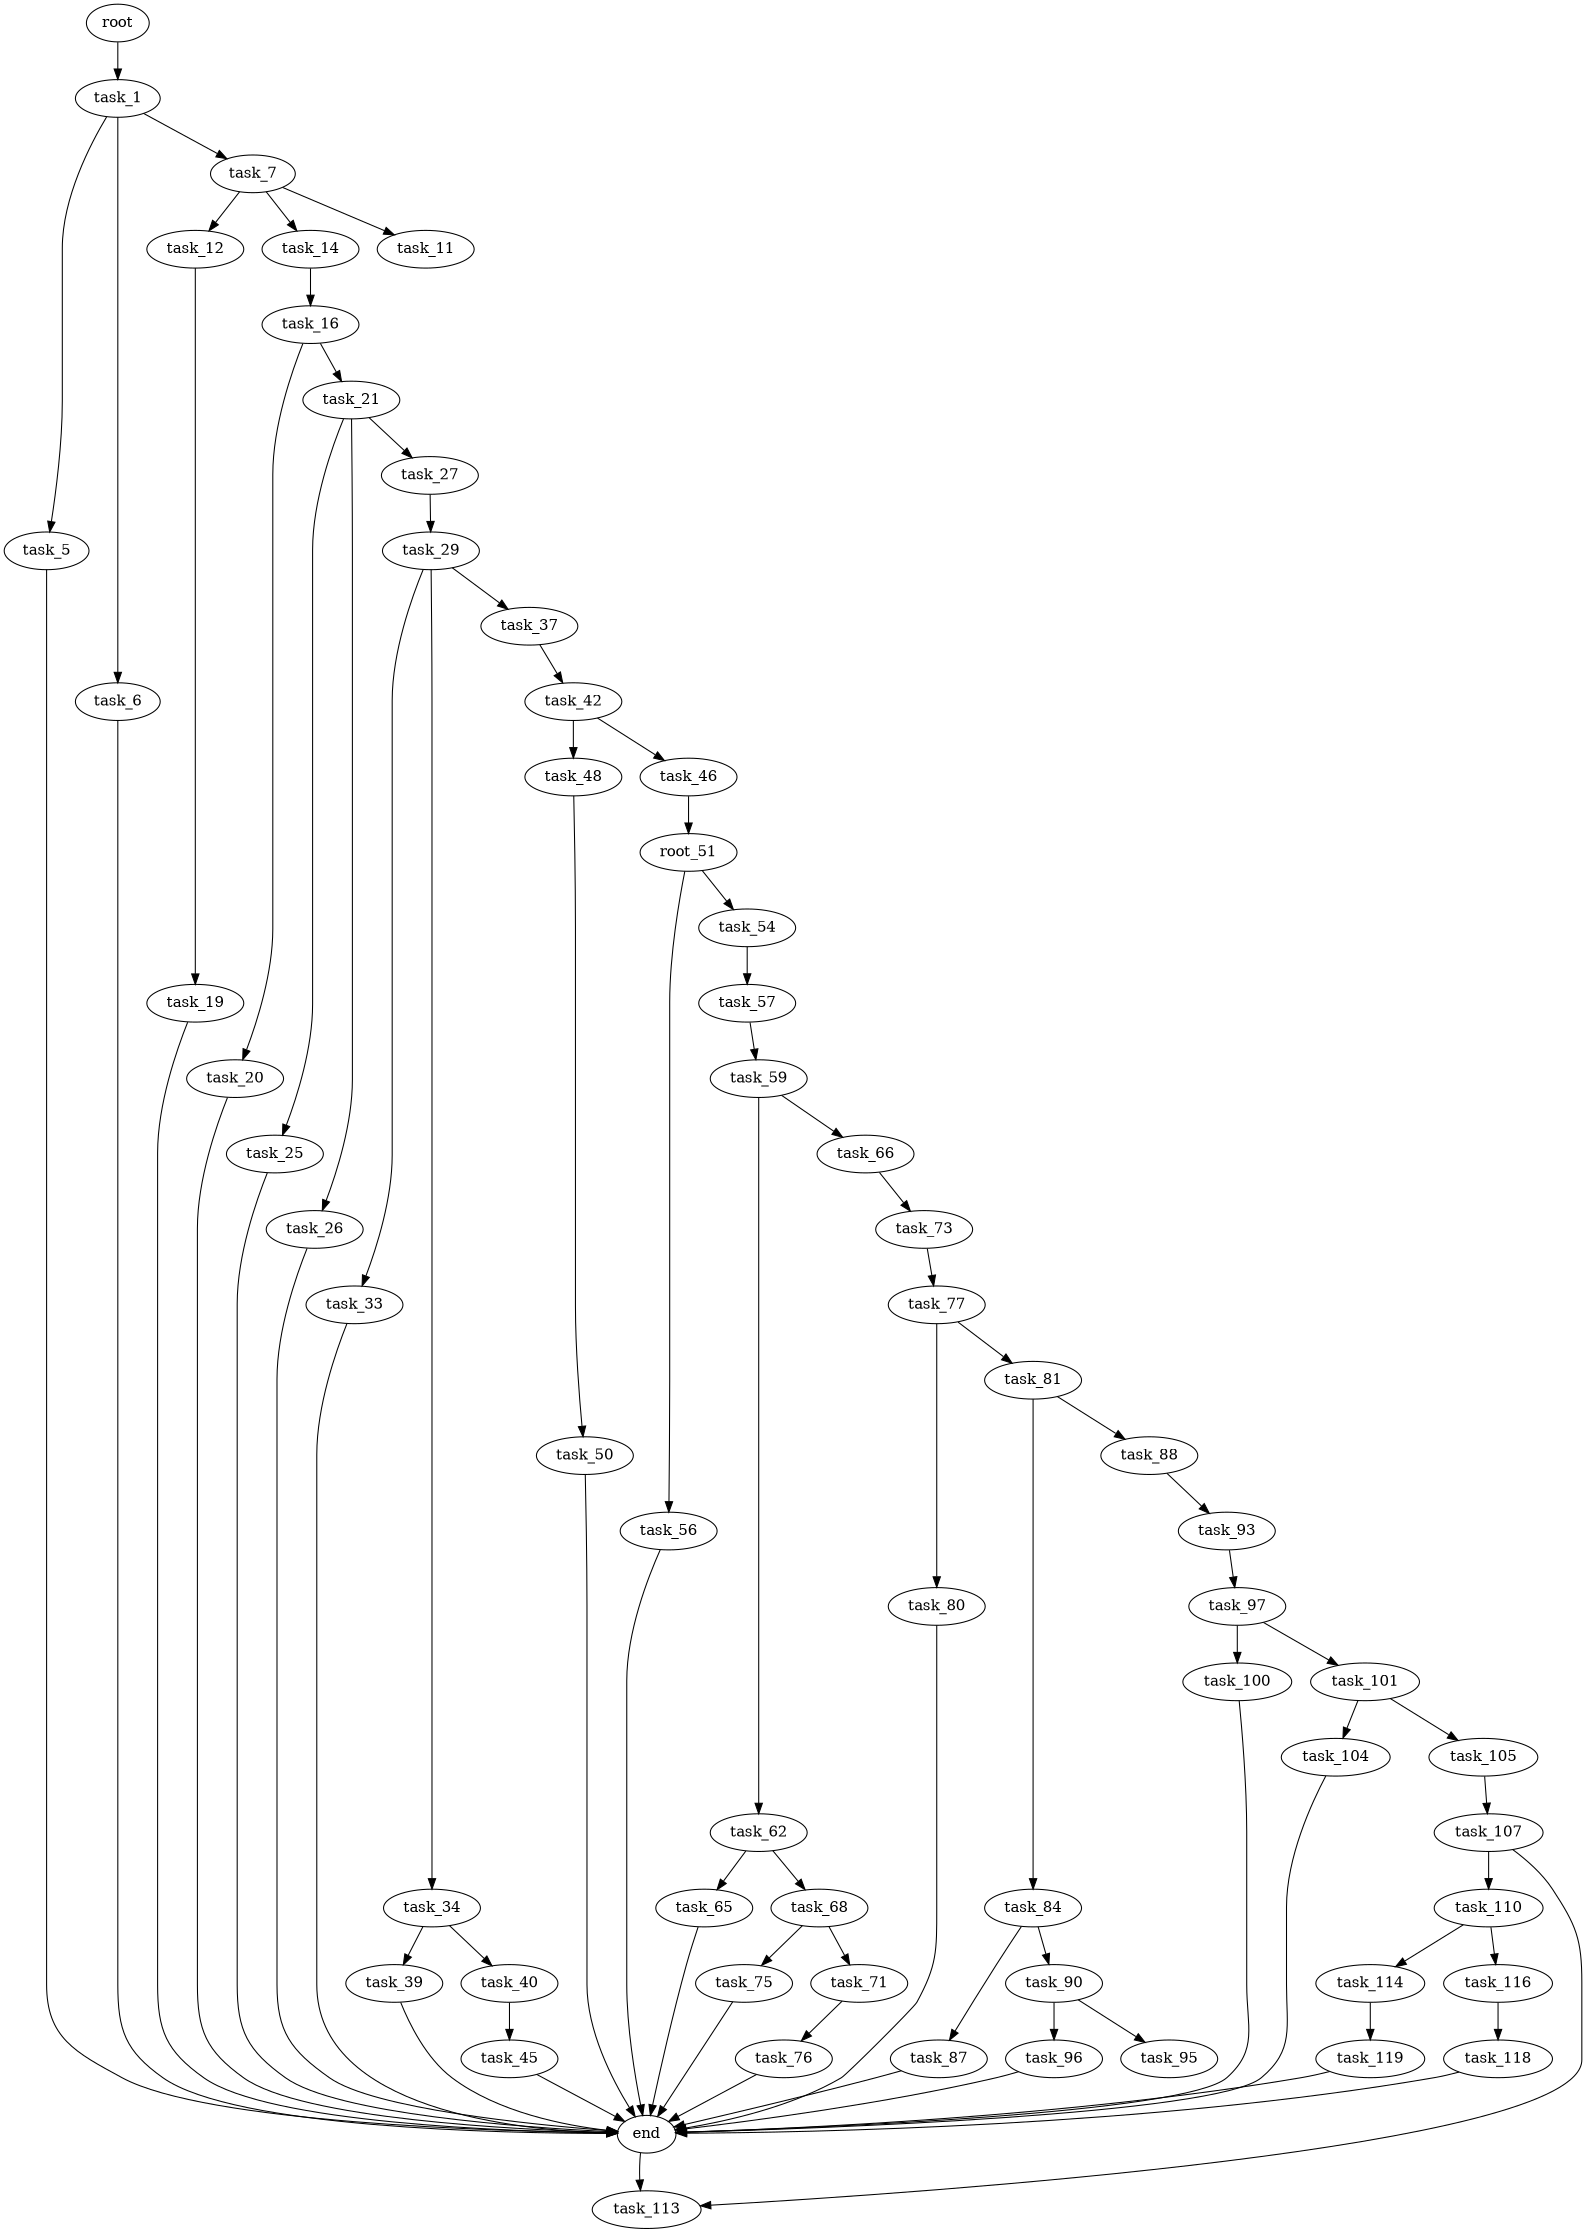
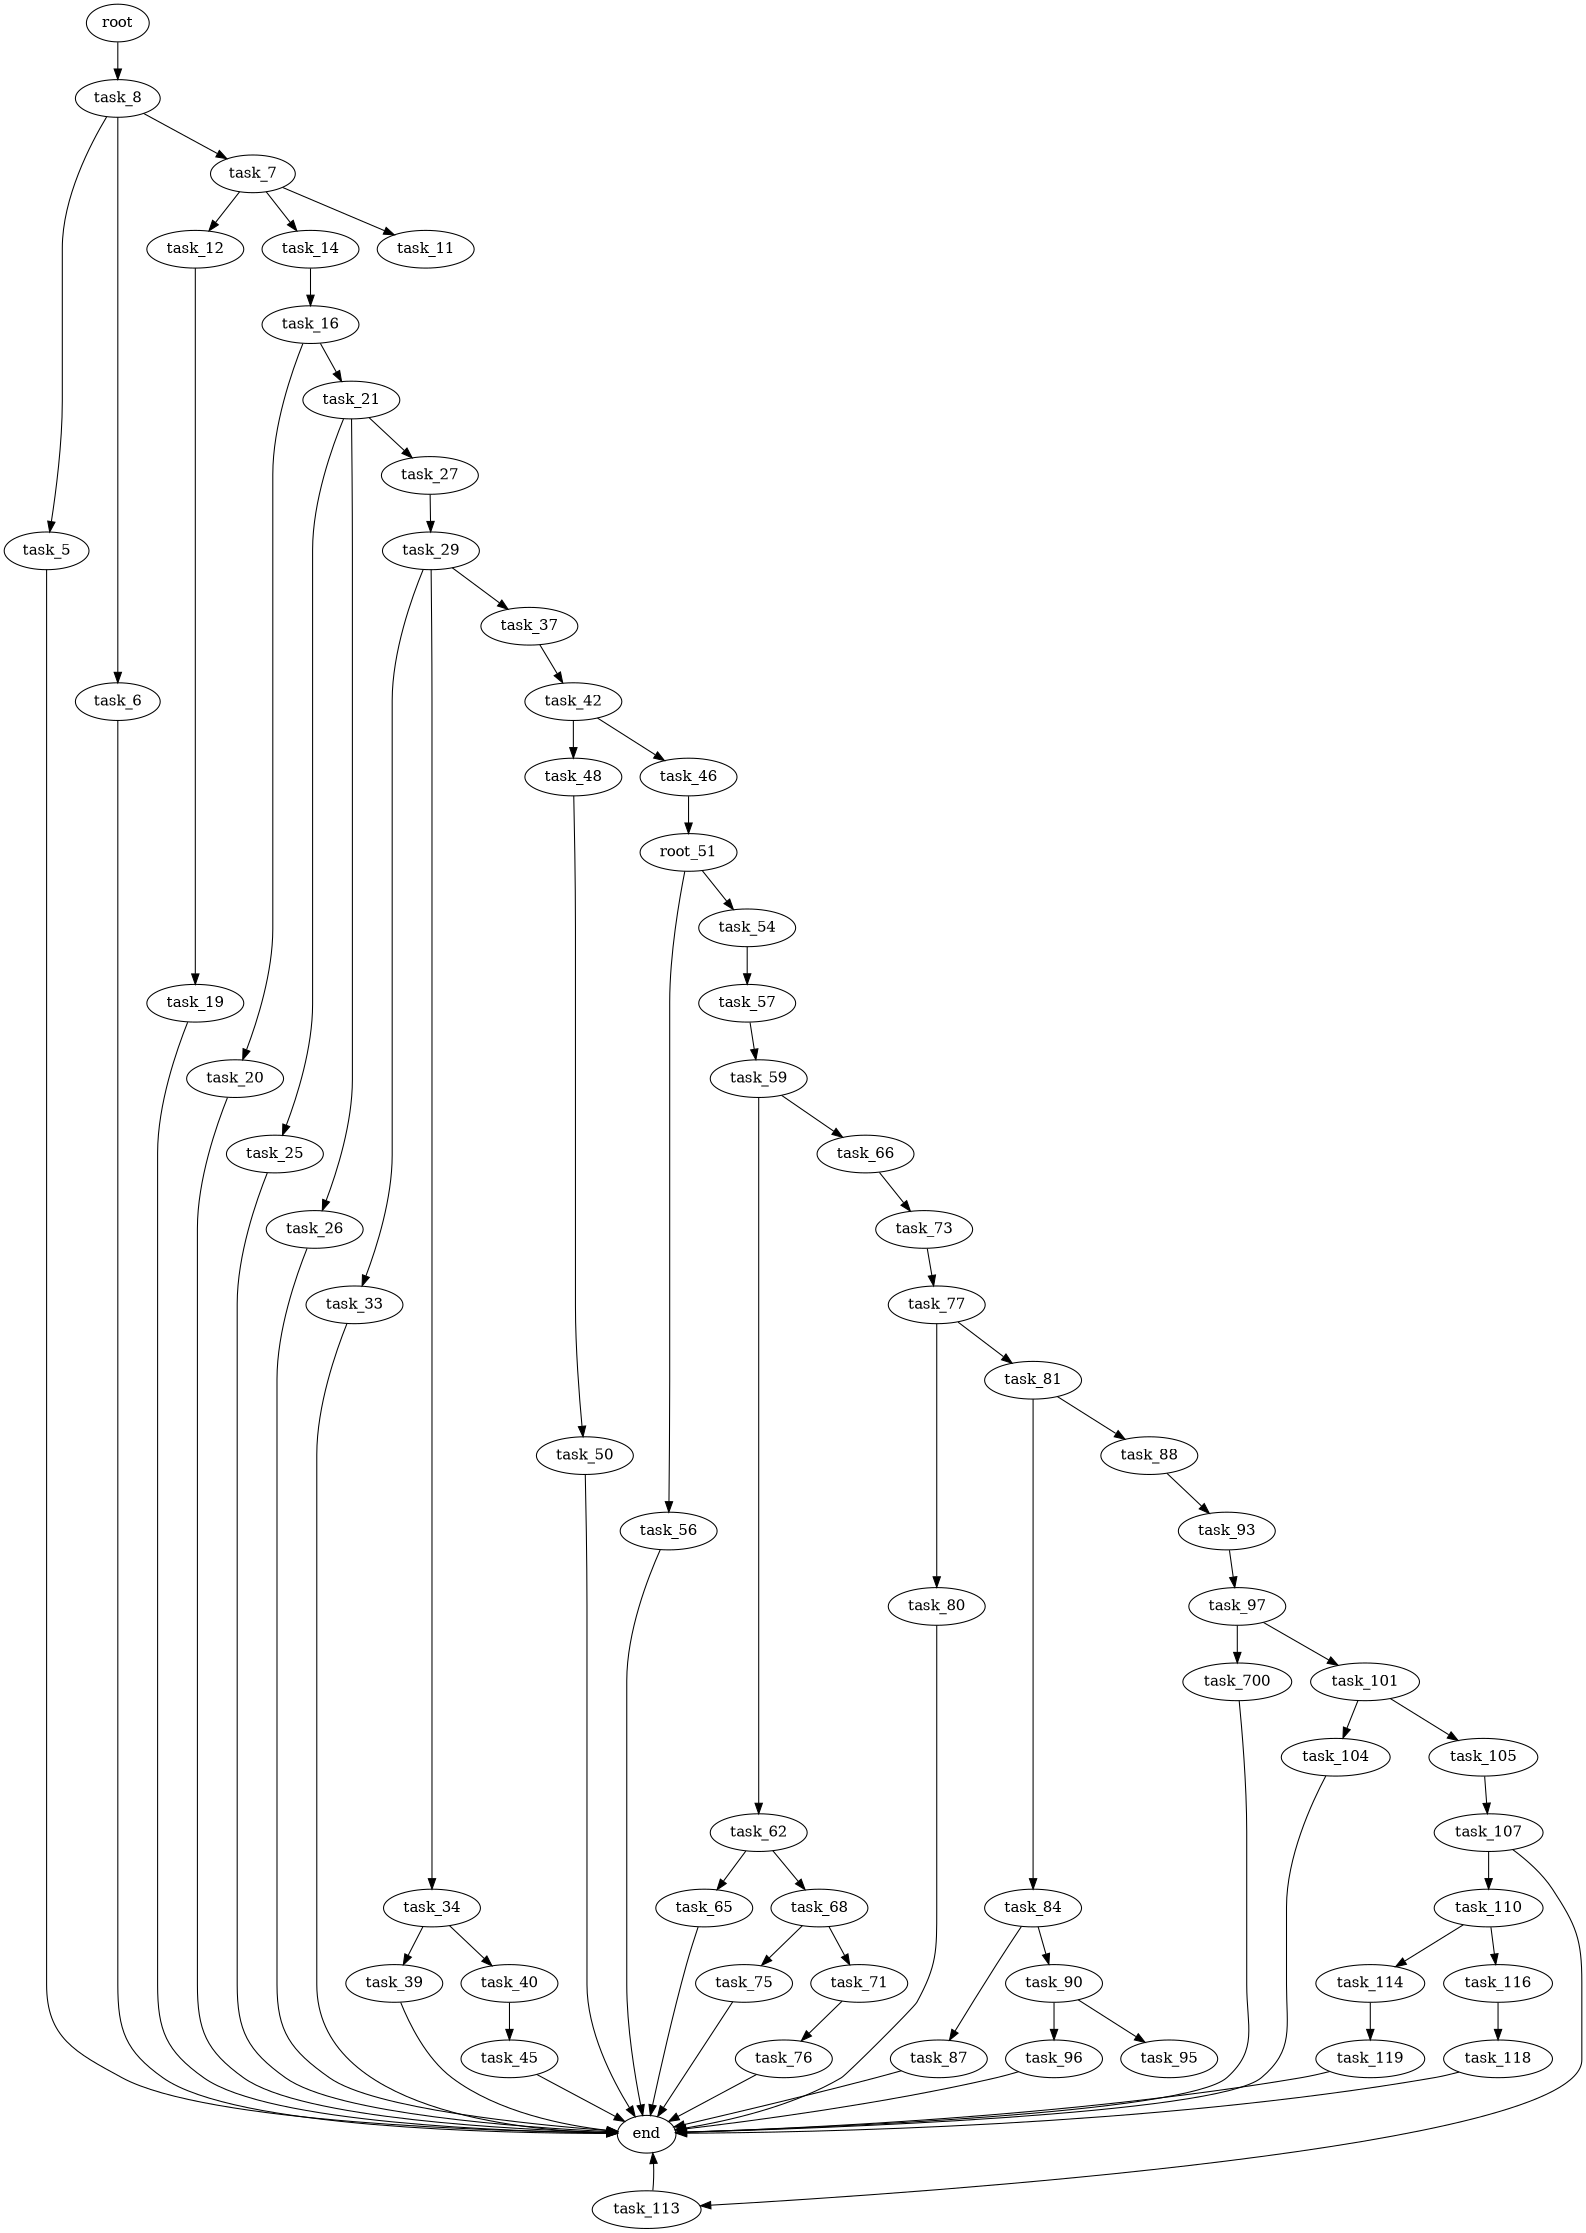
(118, 98) -> (118, 98)
(1237, 1682) -> (1237, 1682)
(640, 2166) -> (654, 2177)
